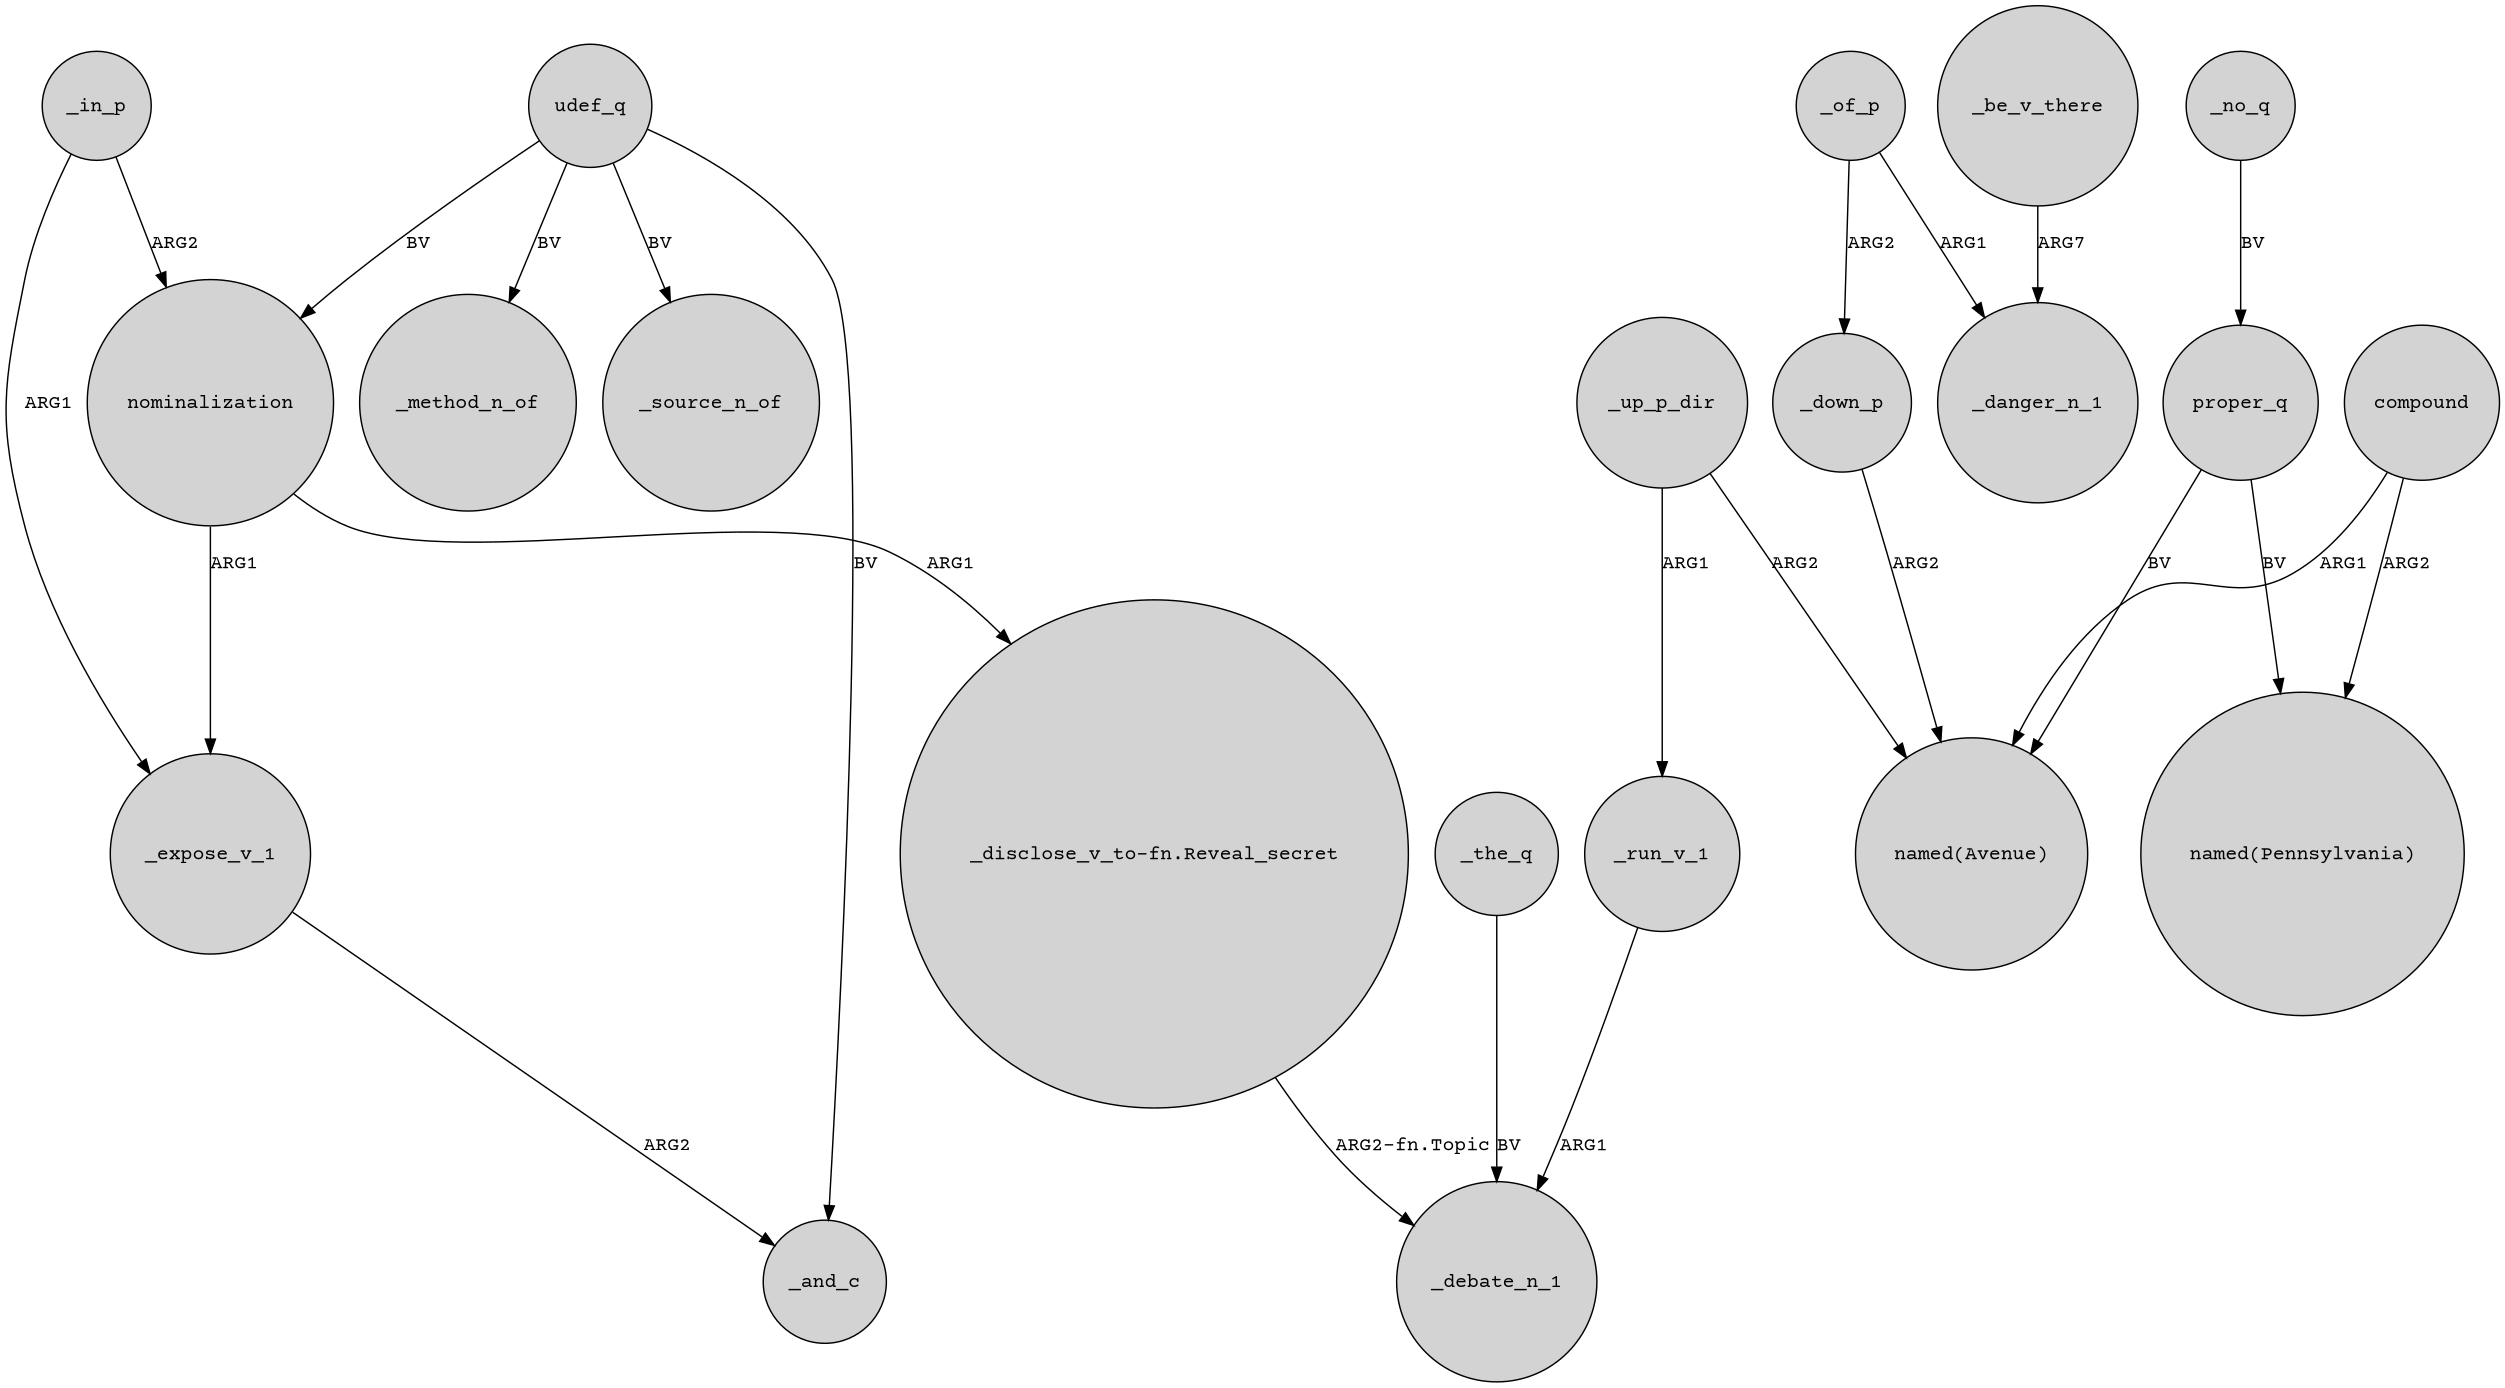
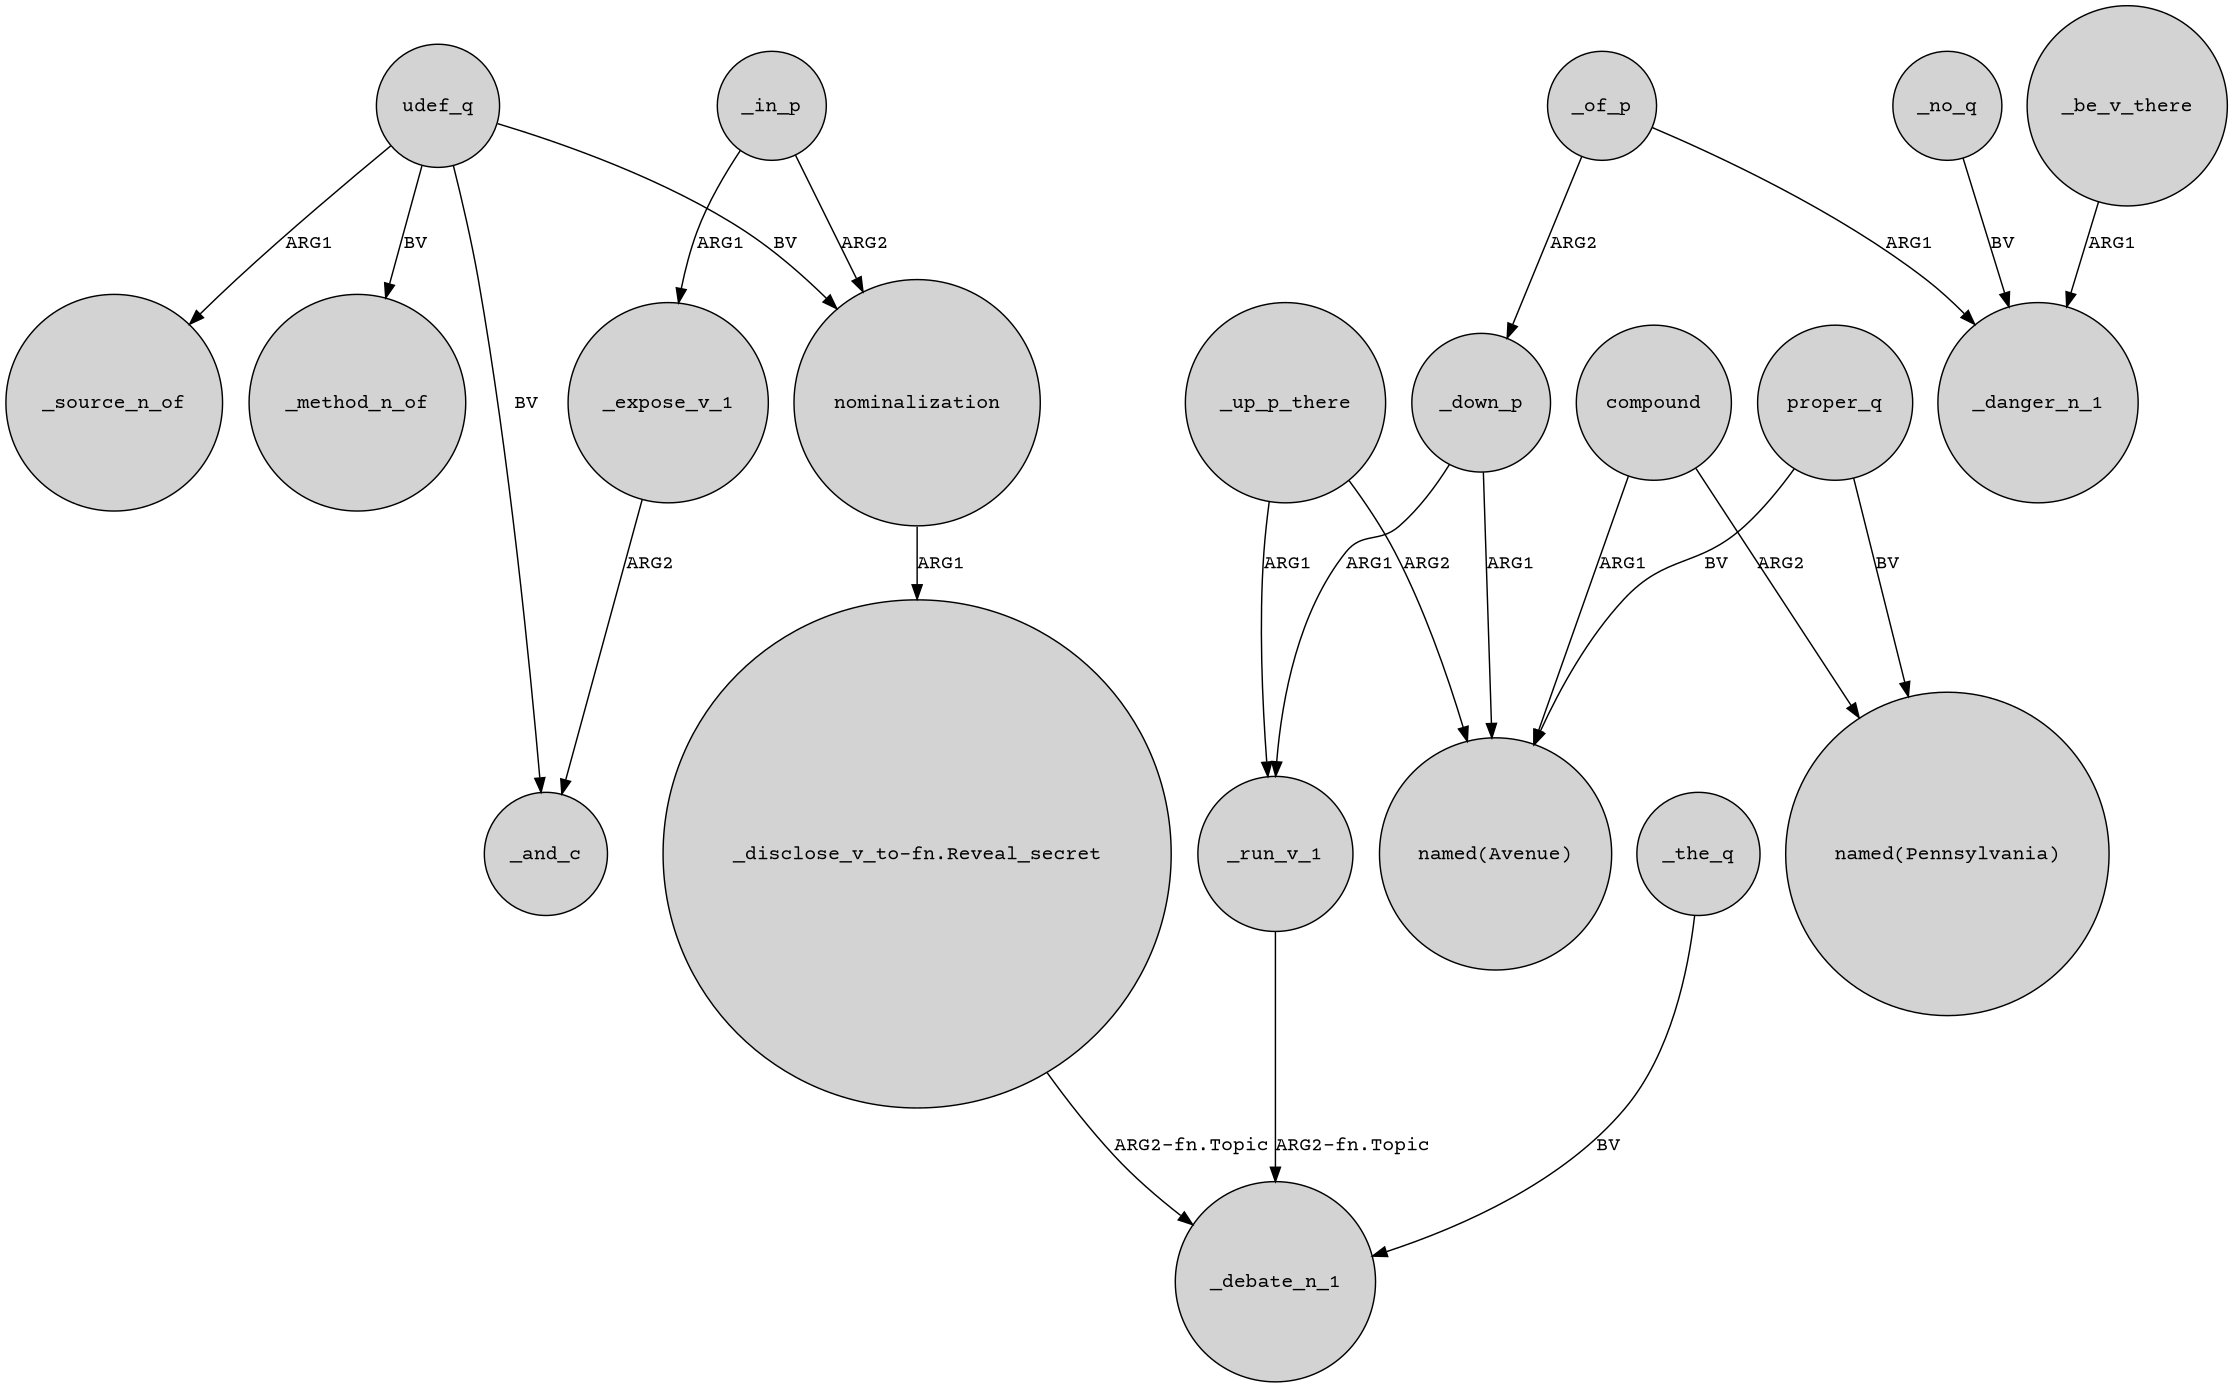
(2241, 235) -> (1984, 225)
(660, 243) -> (310, 243)
(2062, 243) -> (2113, 243)
(1662, 403) -> (1285, 403)
(1917, 563) -> (1511, 563)
none -> (1323, 587)
(210, 633) -> none
(1585, 1145) -> (1353, 1145)
